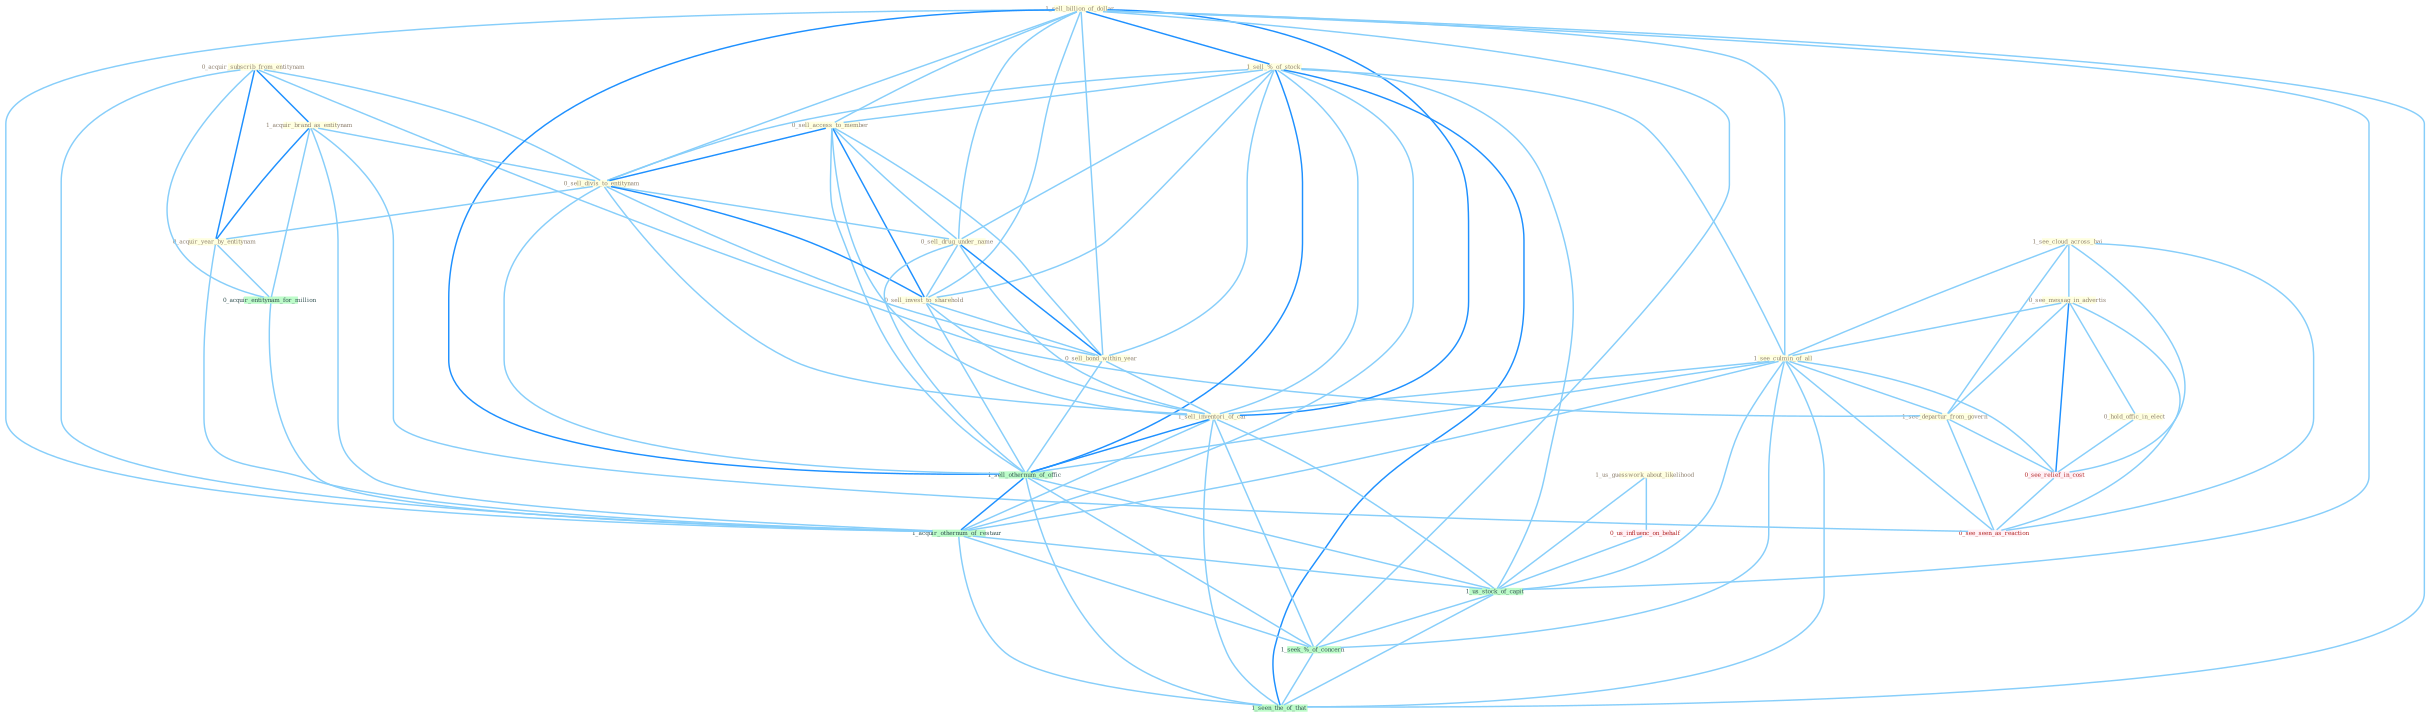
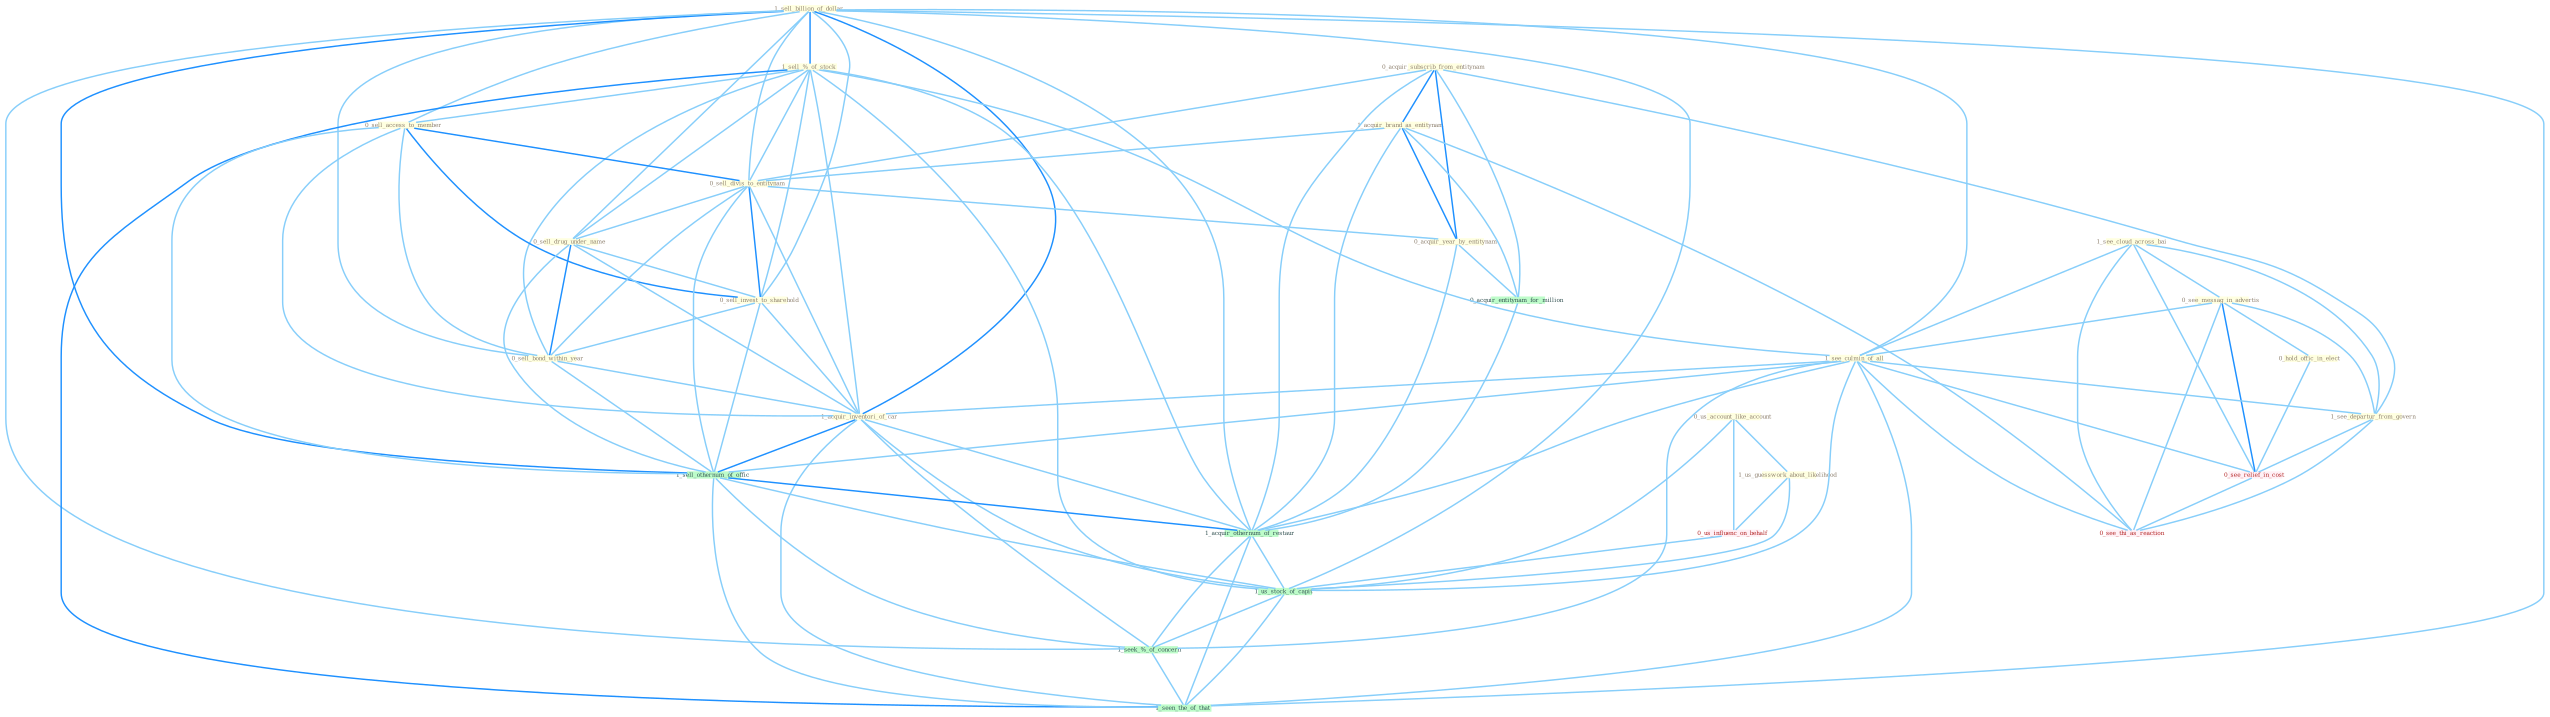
(893, 185) -> none
(1268, 335) -> none
(1214, 417) -> (860, 417)
none -> (1734, 417)
(1995, 533) -> (2133, 533)
